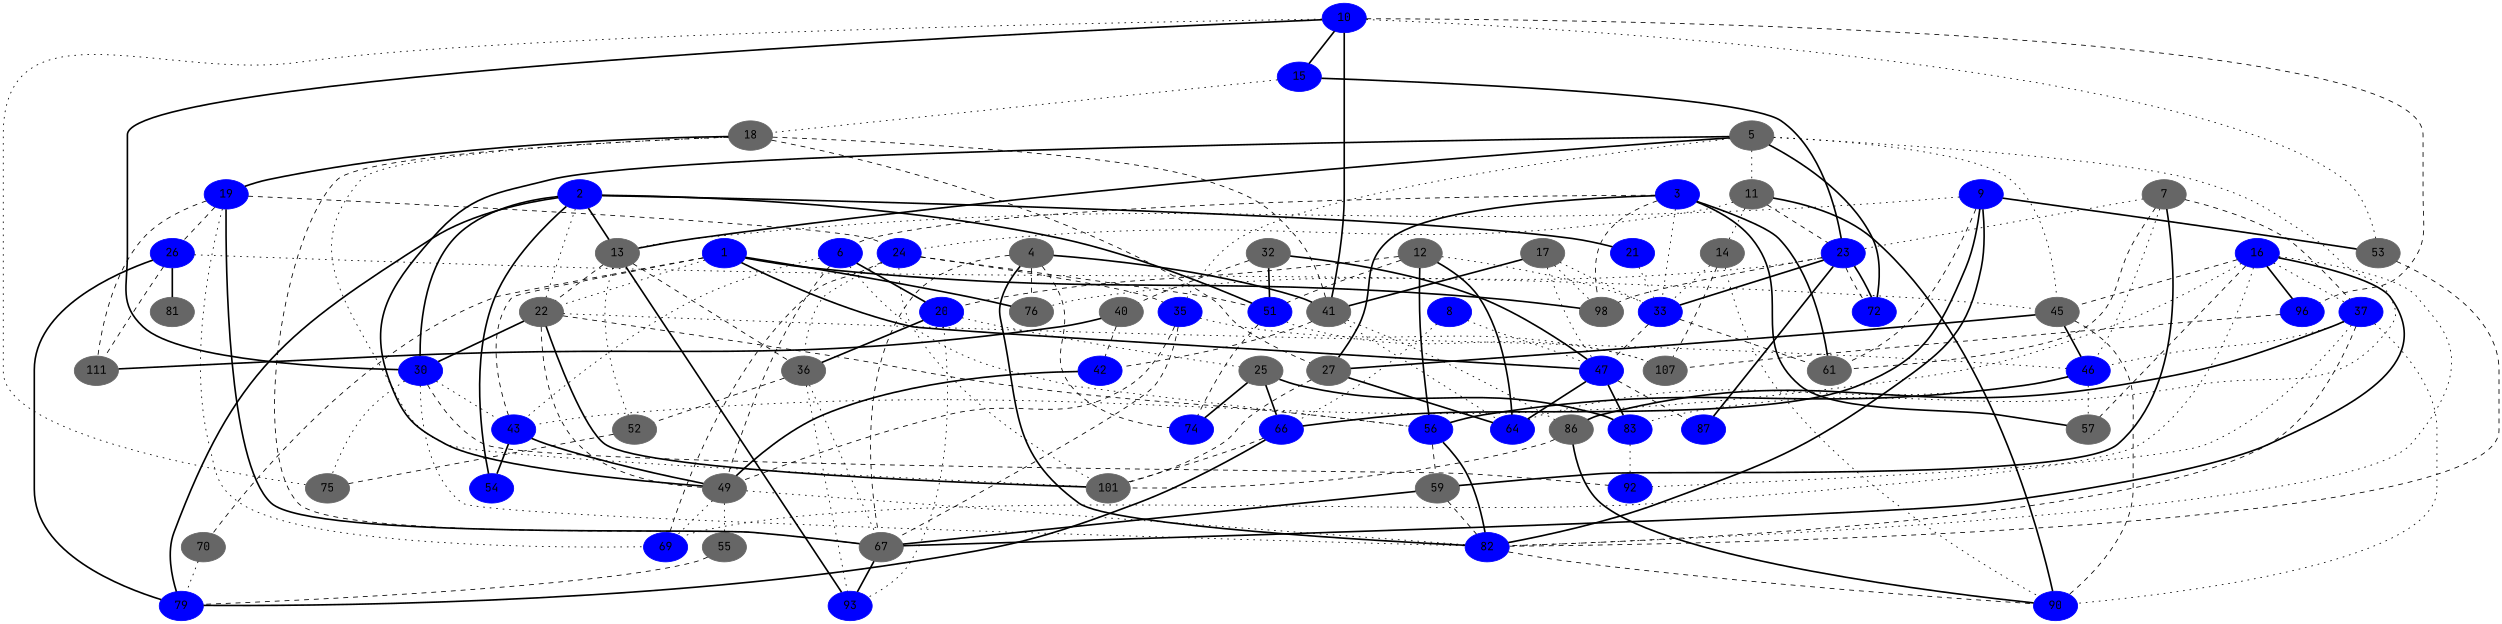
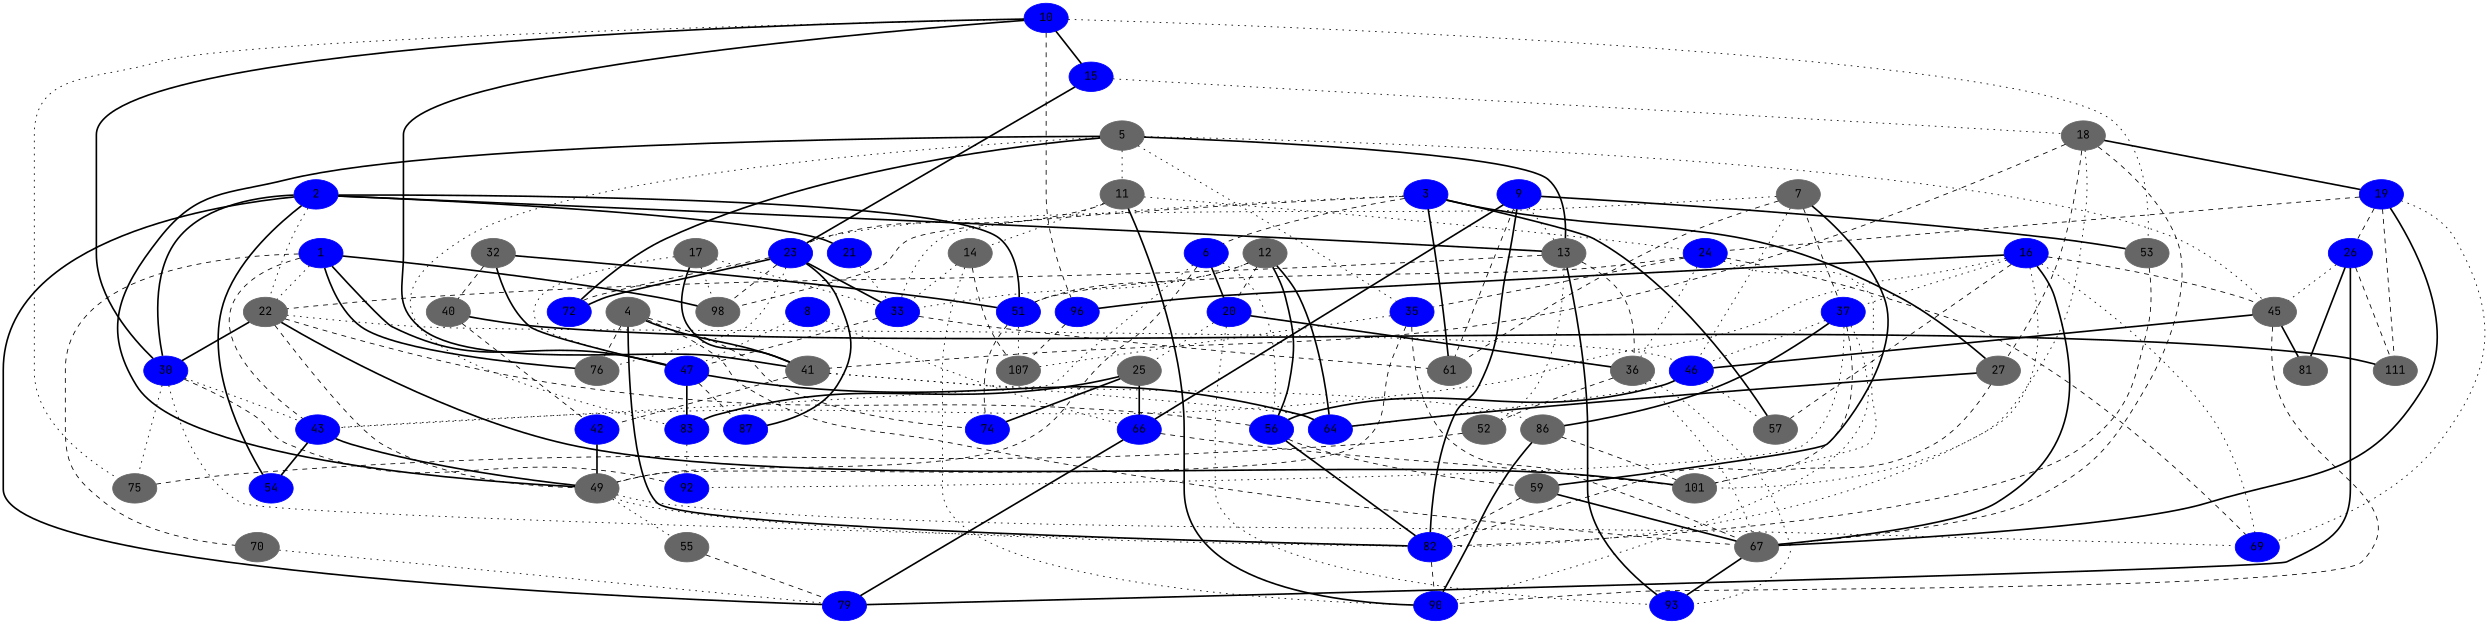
(1693, 343) -> (2290, 341)
